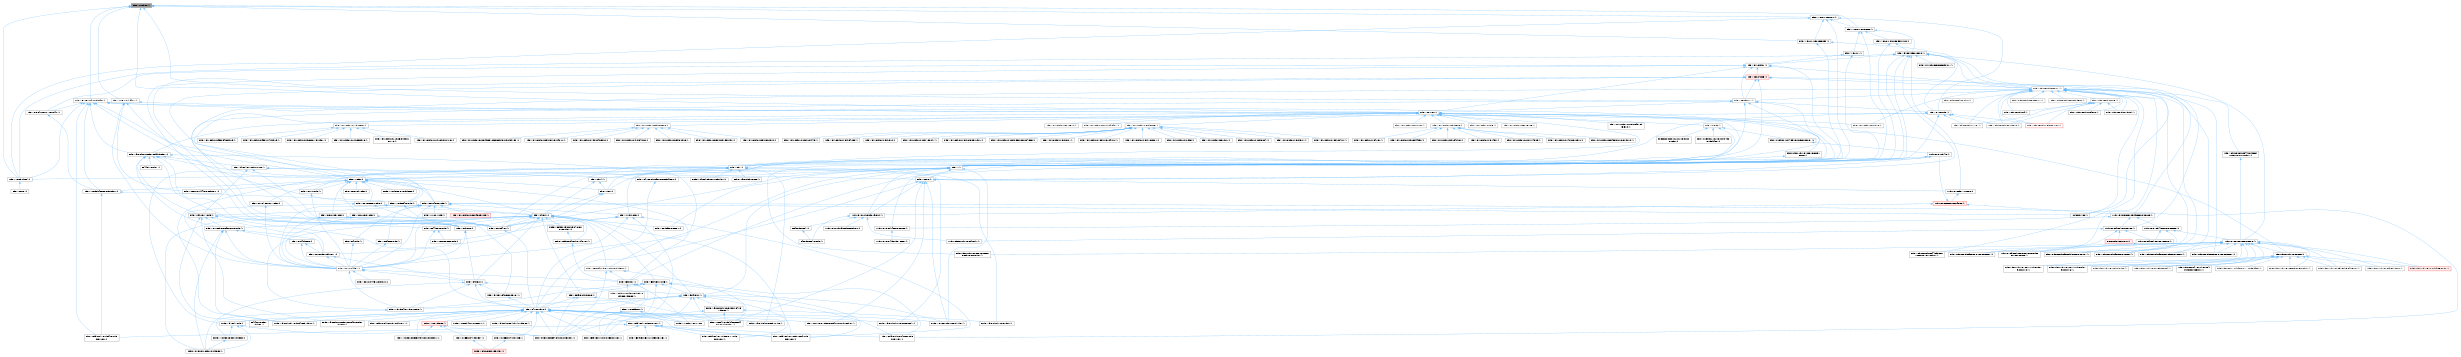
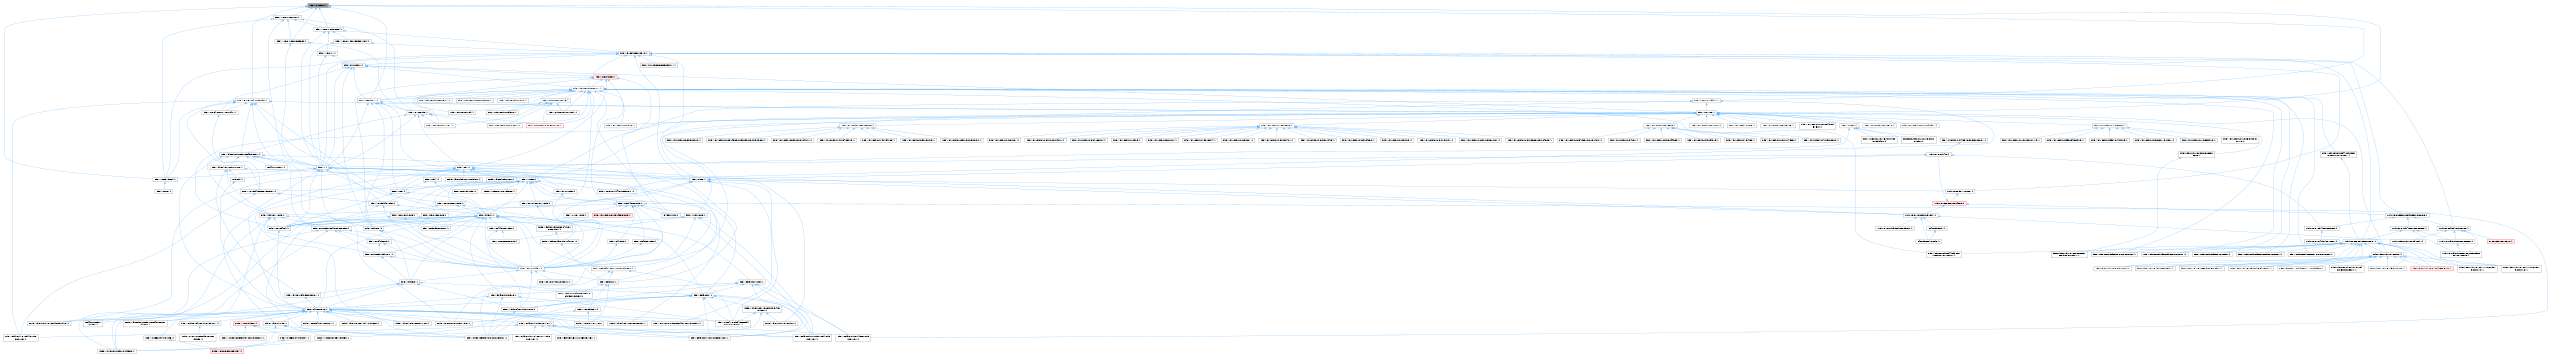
(657, 180) -> (238, 180)
none -> (198, 338)
